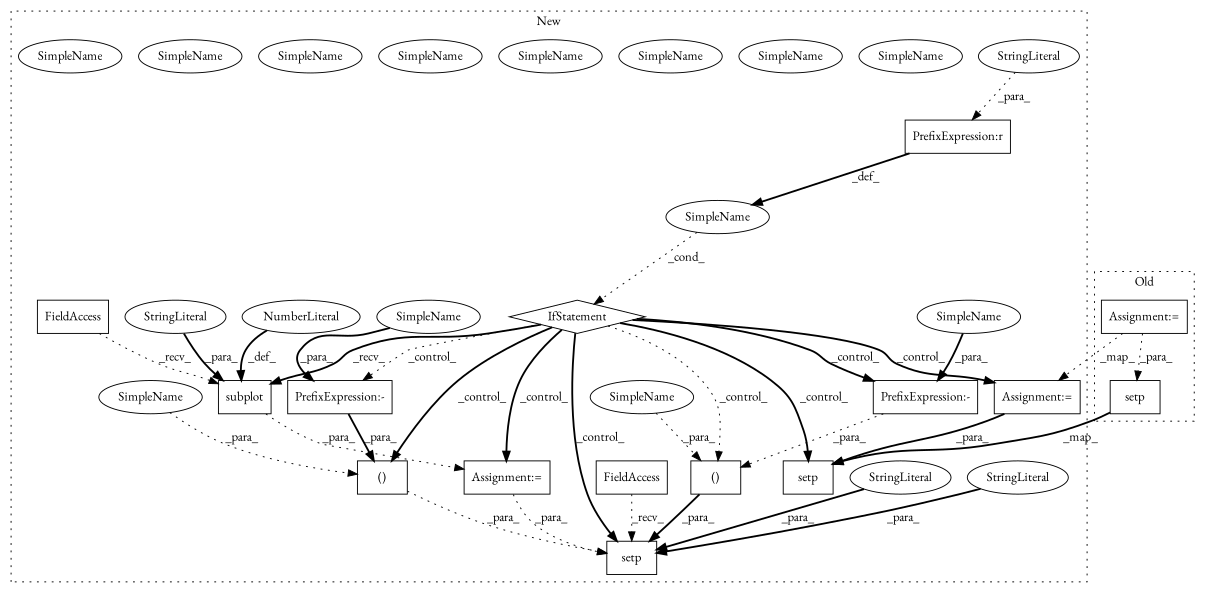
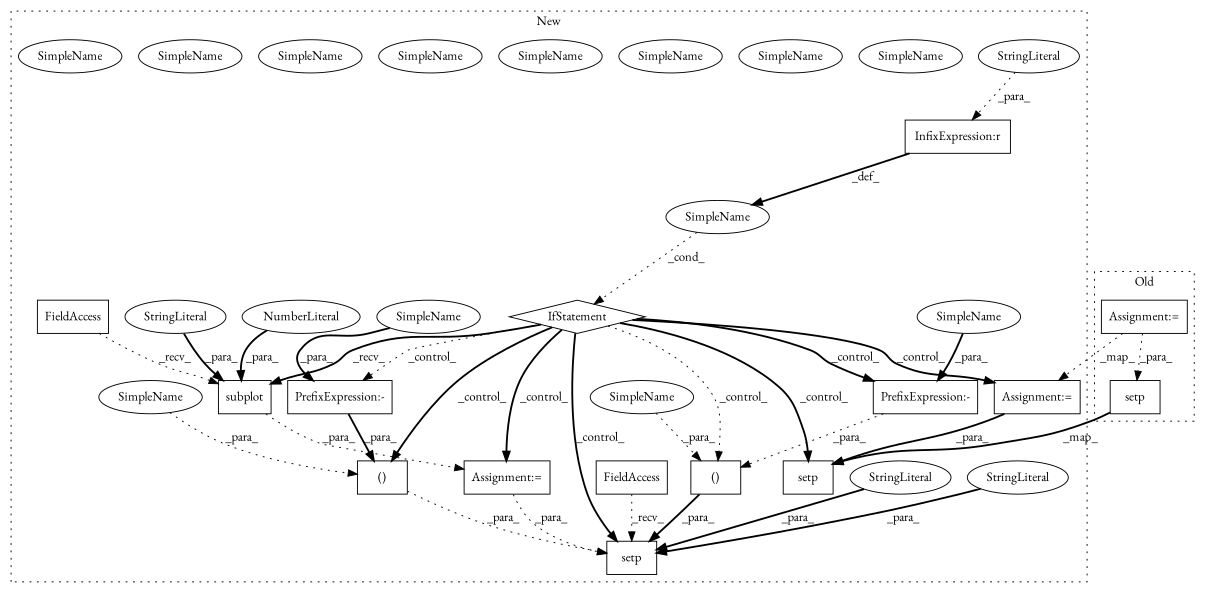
(958, 137) -> (958, 137)
(262, 357) -> (262, 357)
